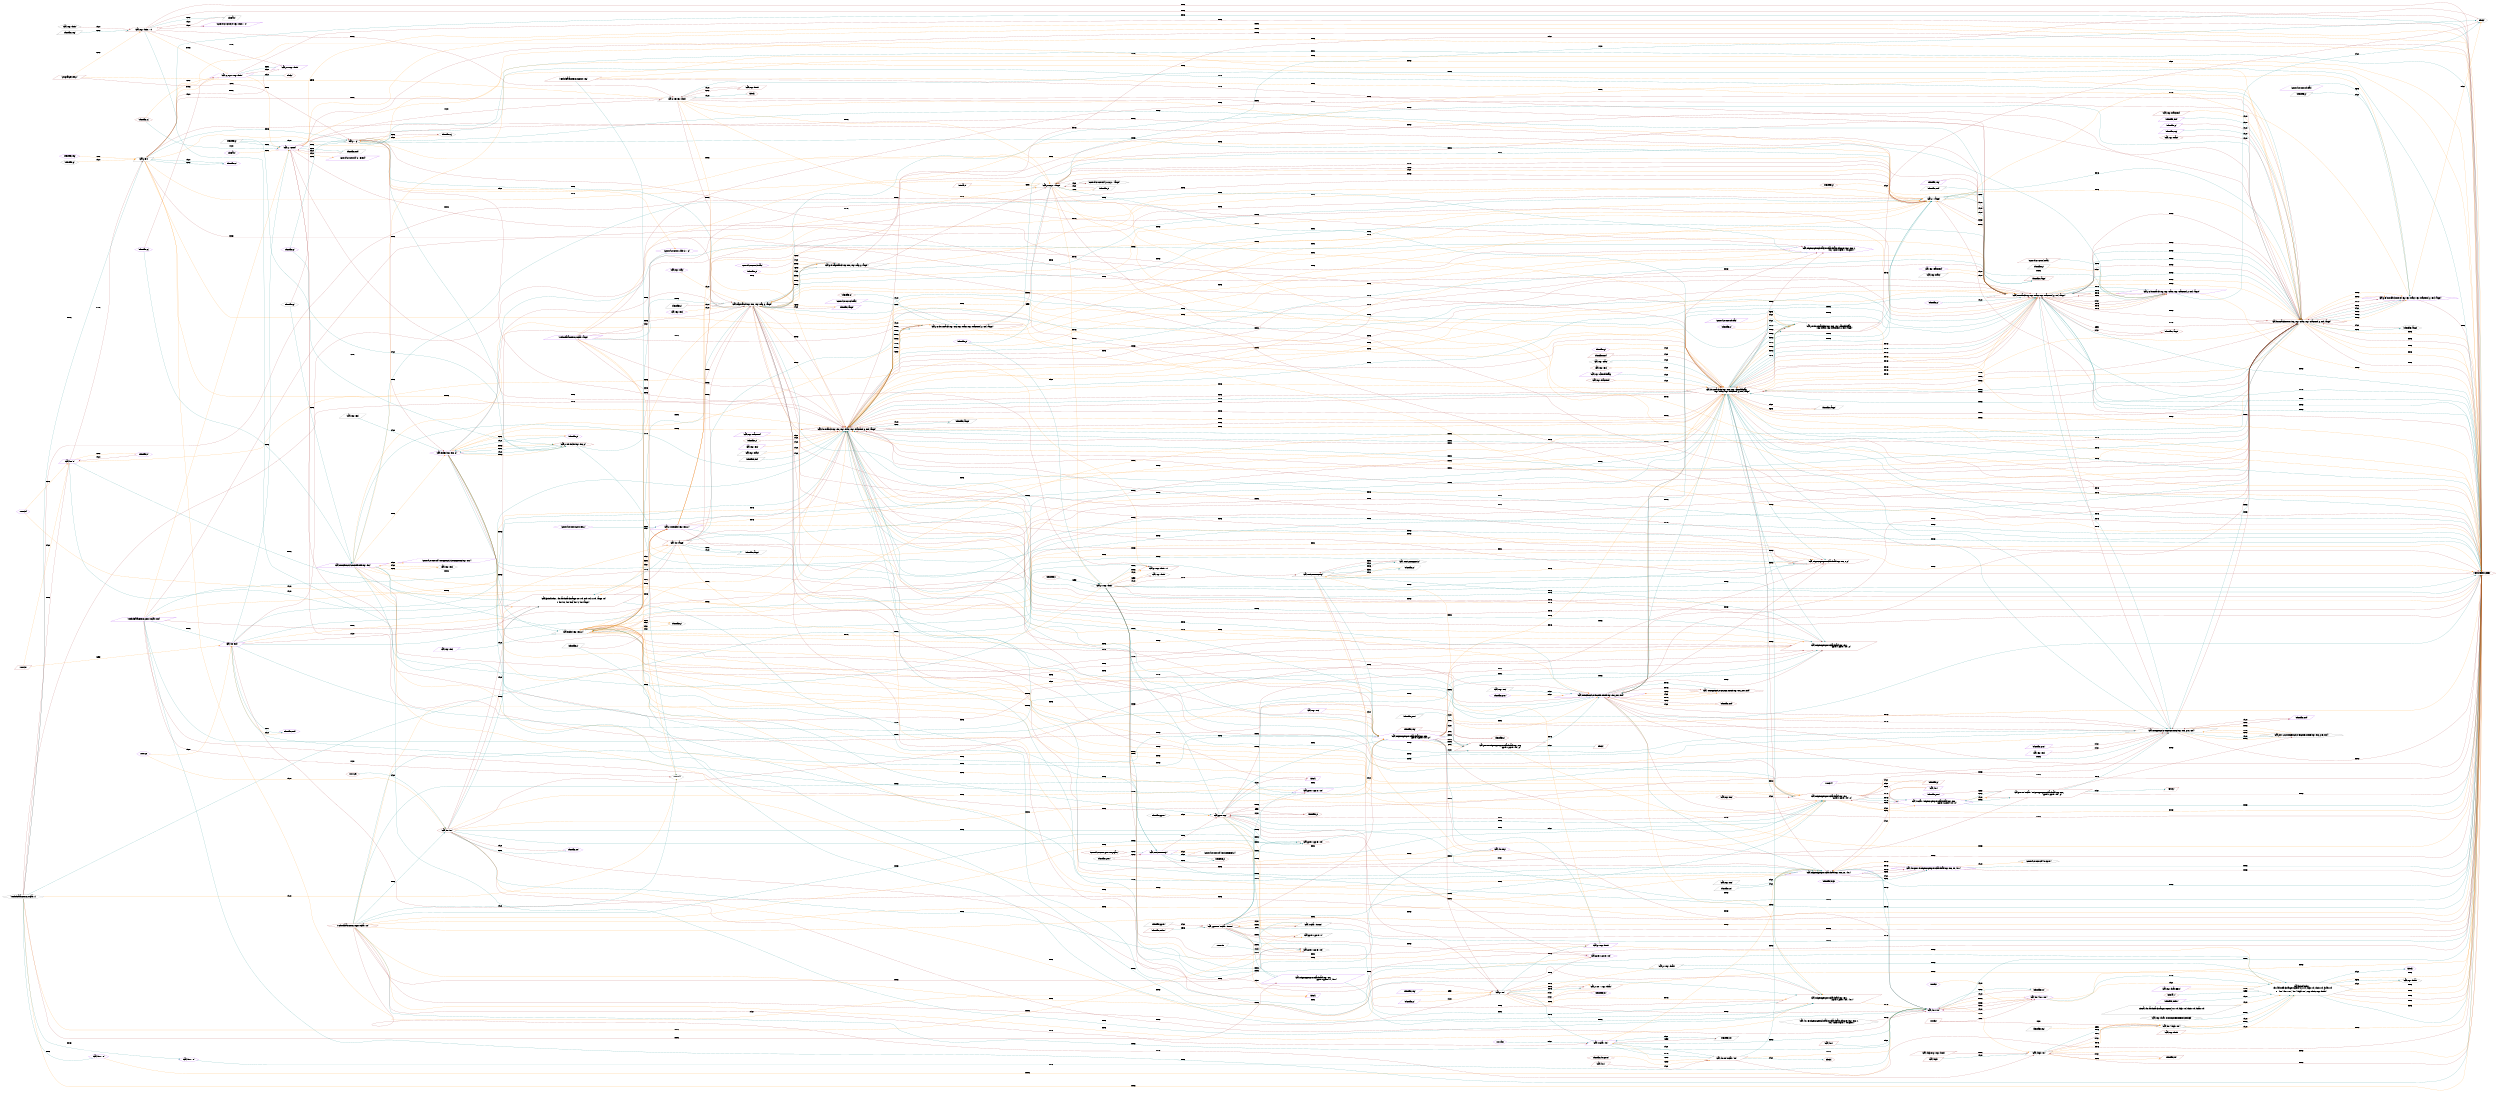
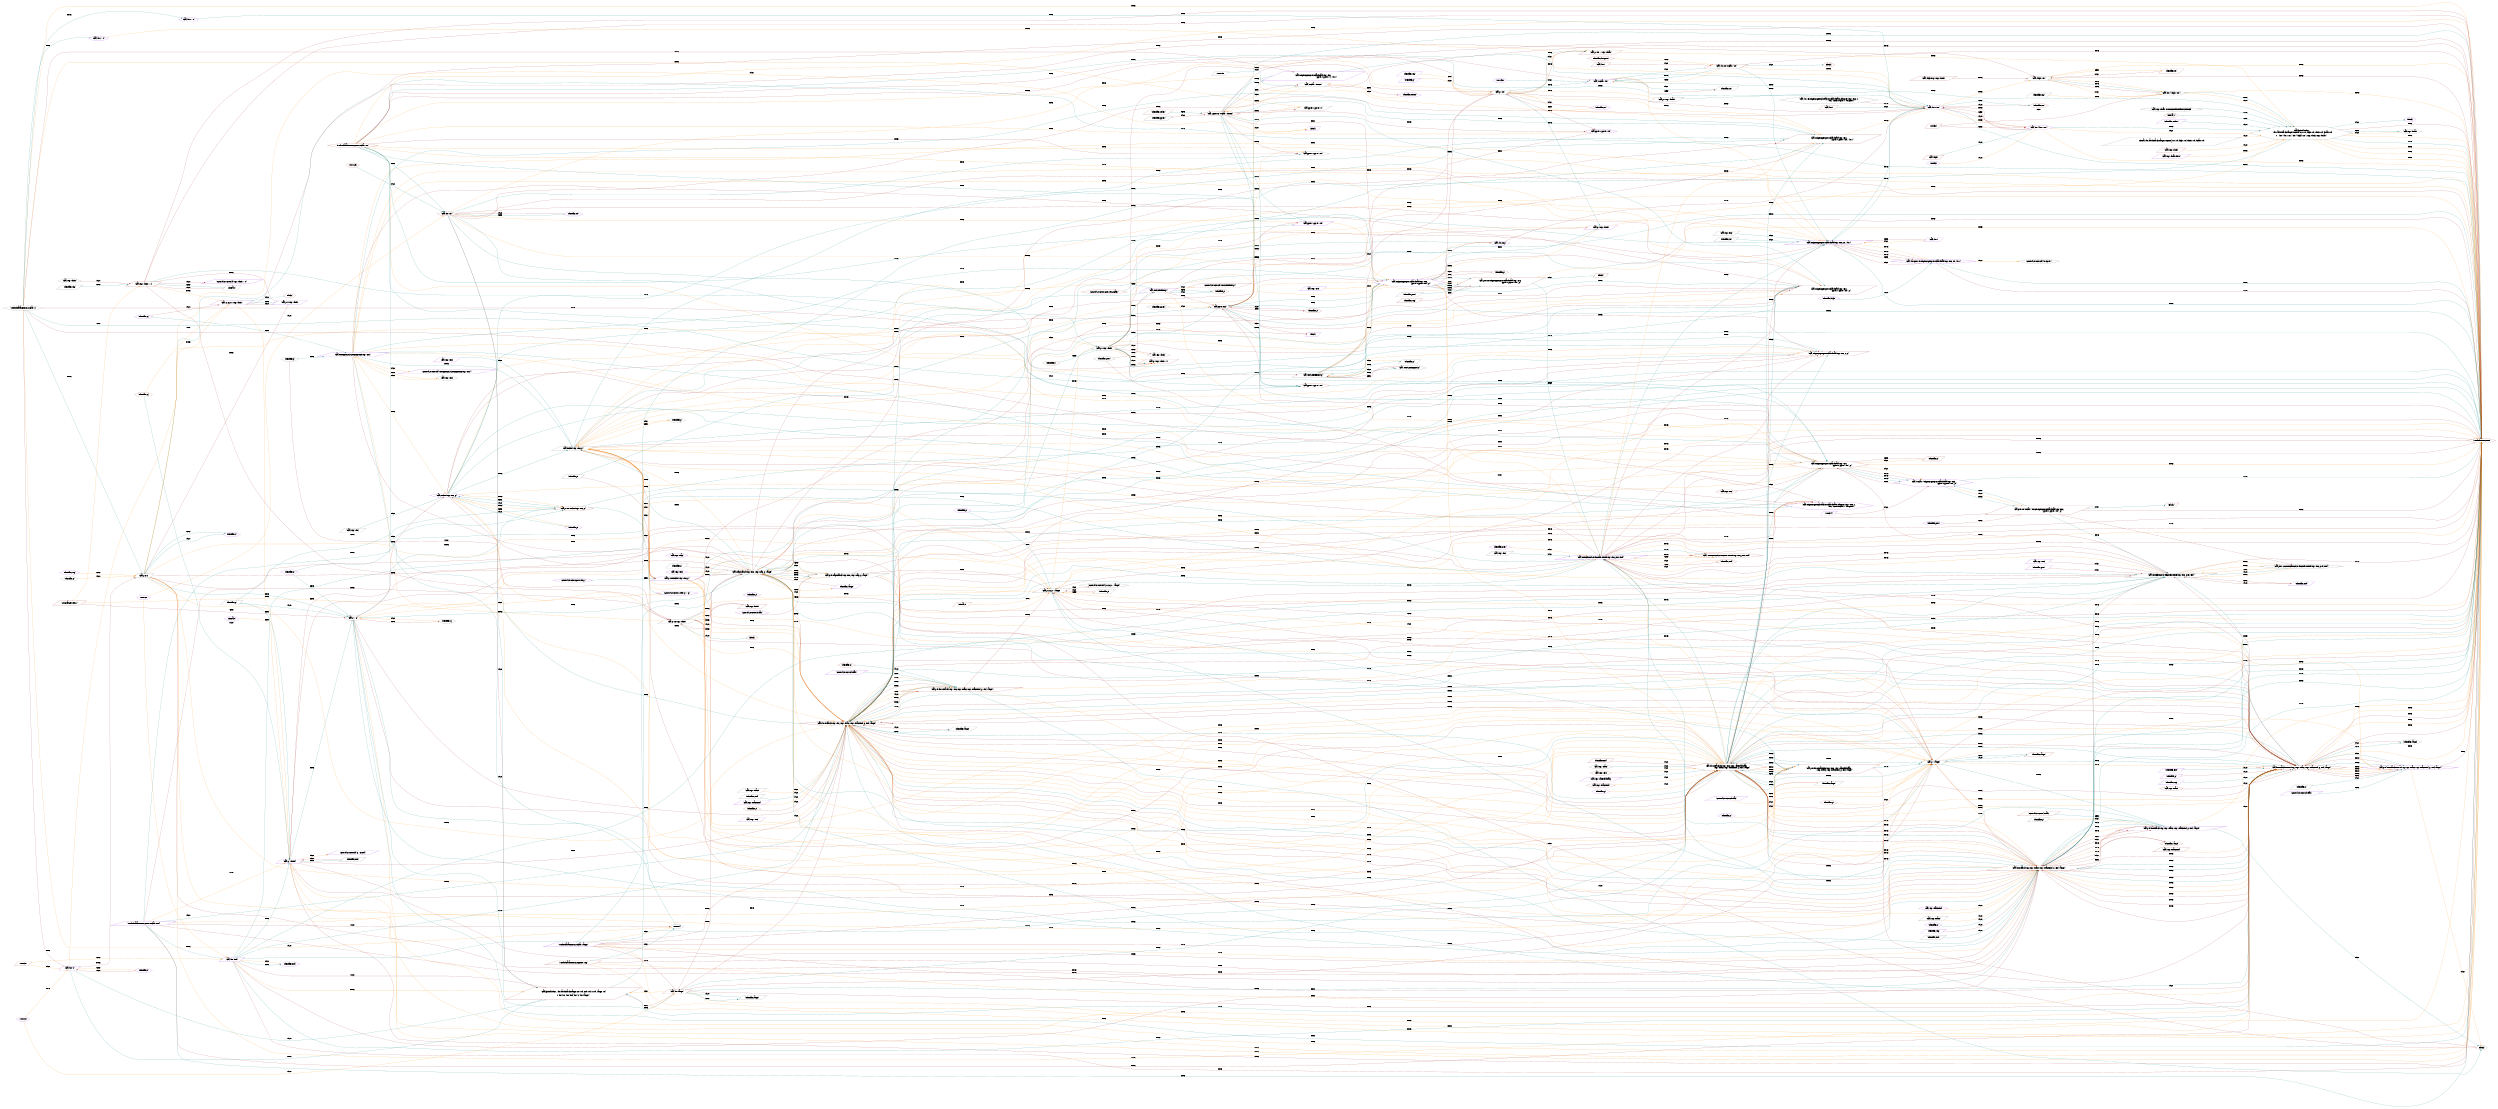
none -> (1409, 95)
(503, 462) -> (510, 543)
(353, 926) -> (353, 146)
(1984, 1056) -> (1986, 143)
